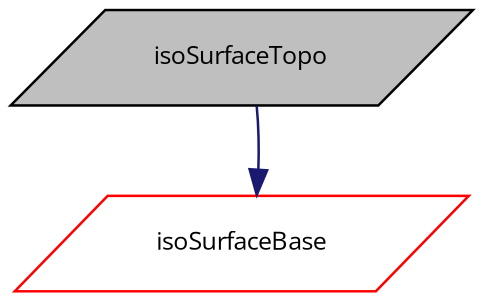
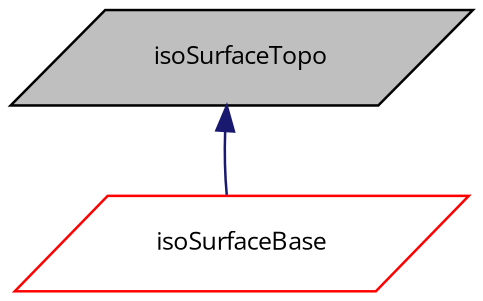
(259, 138) -> (225, 163)
